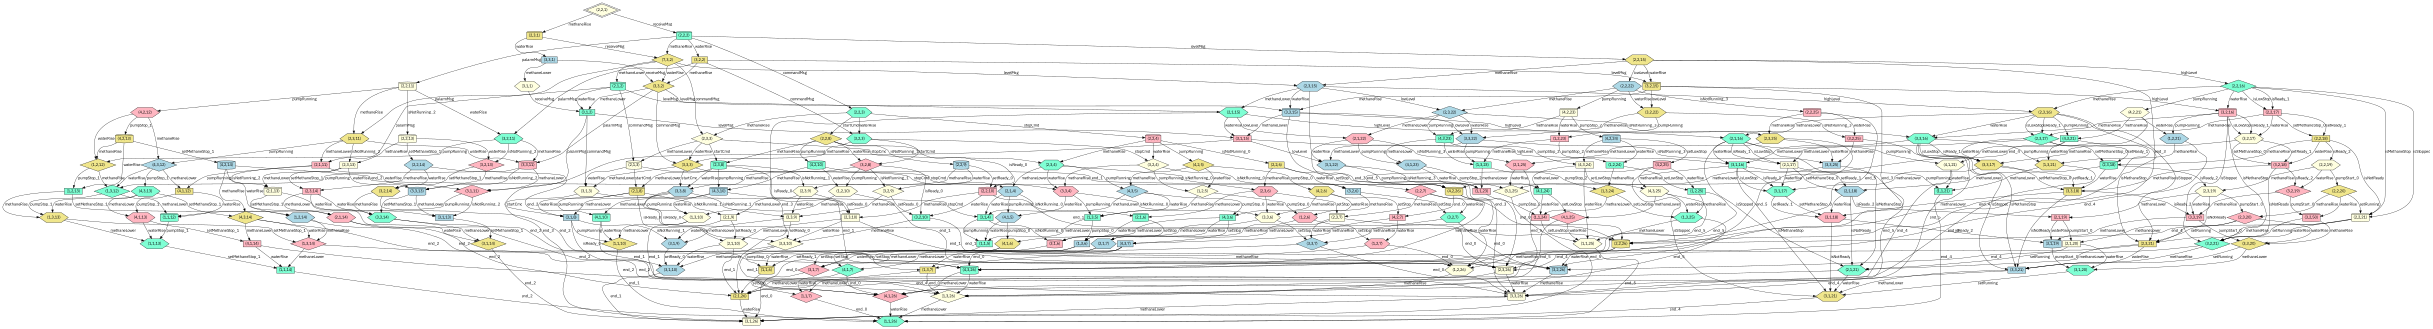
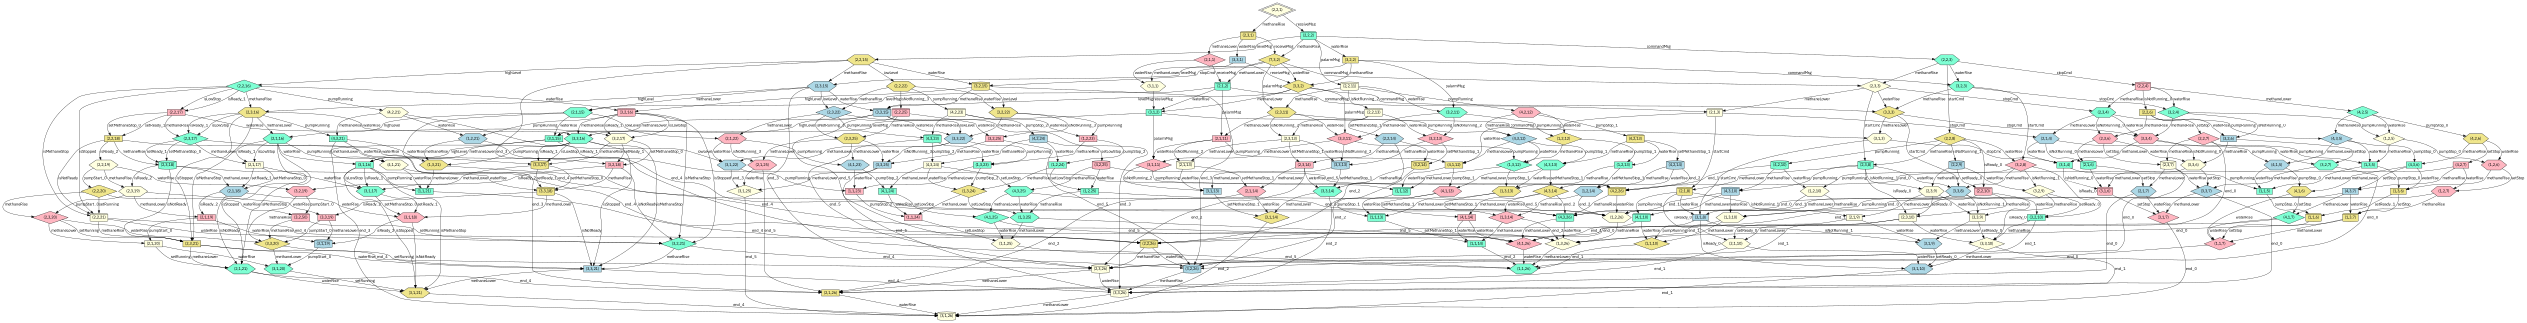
none -> (1210, 60)
(1619, 73) -> (1207, 73)
(1627, 86) -> (901, 86)
(1242, 139) -> (554, 139)
(104, 147) -> (1598, 158)
(1191, 152) -> (2279, 99)
(2014, 152) -> (589, 152)
(528, 165) -> (1345, 139)
(1153, 165) -> (2174, 112)
(1198, 165) -> (2363, 112)
(1989, 165) -> (540, 165)
(602, 172) -> (1580, 121)
(1422, 178) -> (738, 178)
(386, 191) -> (1420, 165)
(1654, 191) -> (1019, 191)
(2293, 191) -> (301, 191)
(2238, 197) -> (264, 214)
(1584, 202) -> (937, 185)
(1073, 204) -> (2135, 152)
(1436, 211) -> (2039, 172)
(1568, 218) -> (991, 218)
(2206, 221) -> (141, 219)
(155, 244) -> (1376, 218)
(1082, 244) -> (2398, 191)
(881, 251) -> (2242, 209)
(629, 270) -> (1485, 231)
(928, 270) -> (2350, 218)
(1898, 270) -> (1085, 200)
